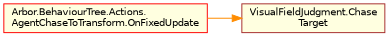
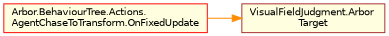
(313, 18) -> (313, 18)
